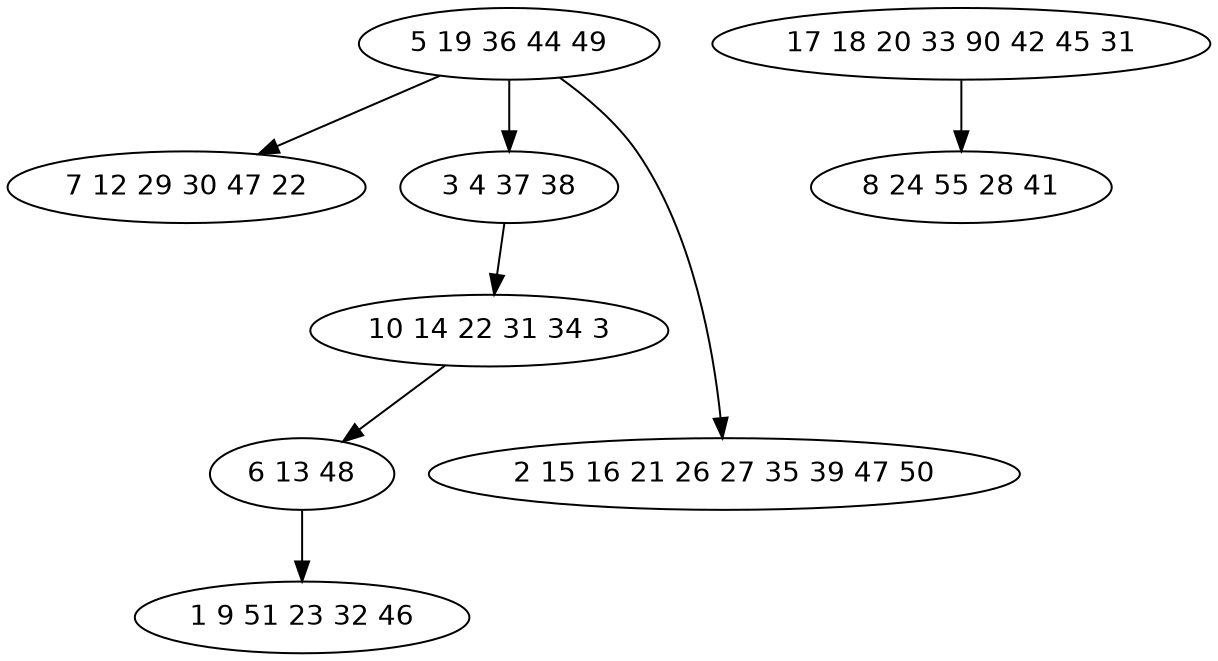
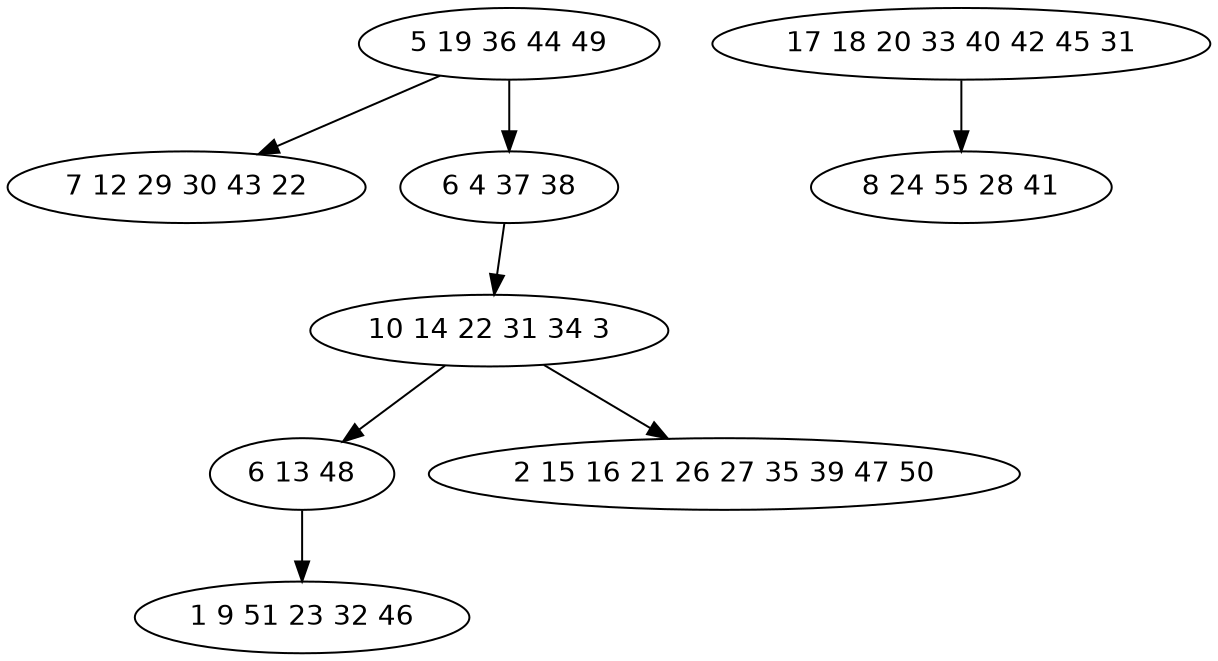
(961, 44) -> (961, 44)
(187, 187) -> (187, 187)
(509, 187) -> (509, 187)
(677, 229) -> (597, 397)
